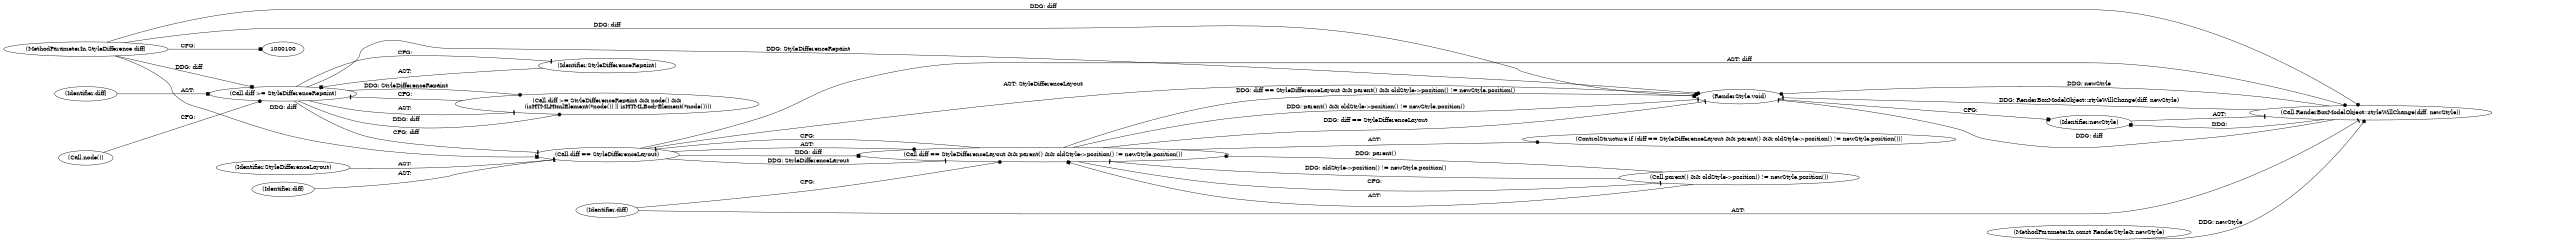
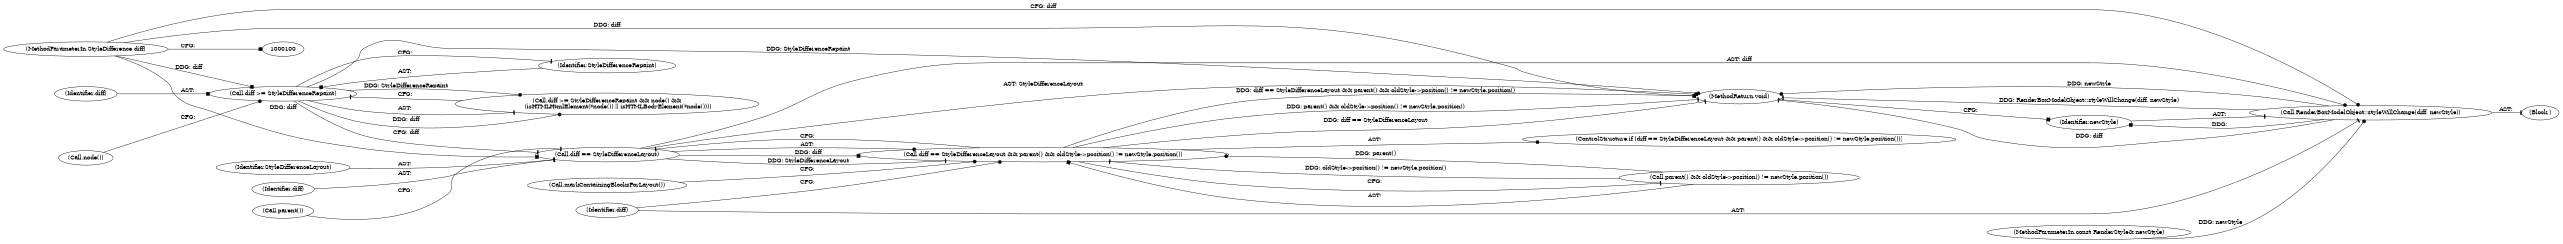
(1043, 7) -> (1043, 7)
(1739, 97) -> (1739, 97)
none -> (2540, 113)
none -> (607, 185)
none -> (283, 211)
